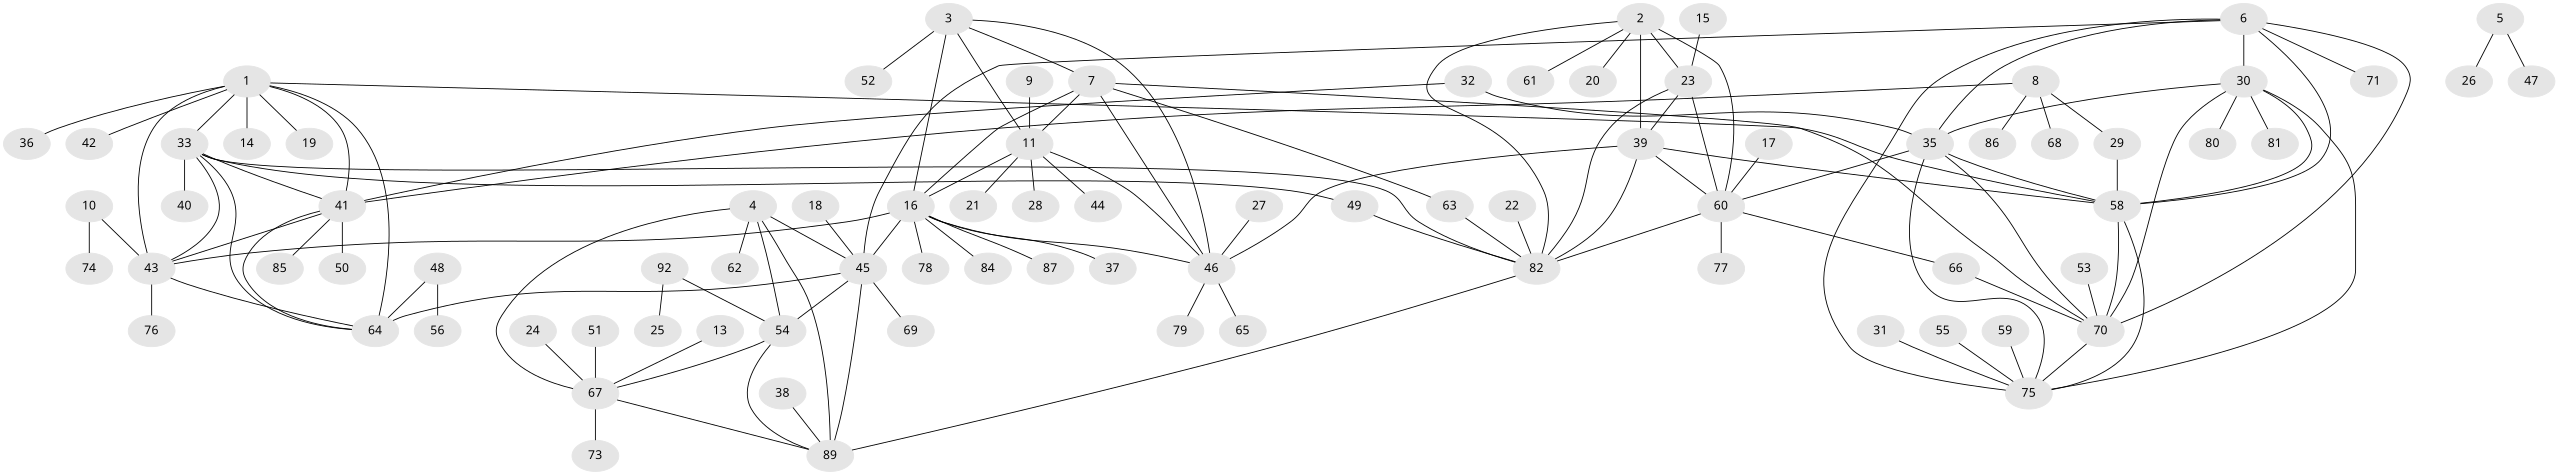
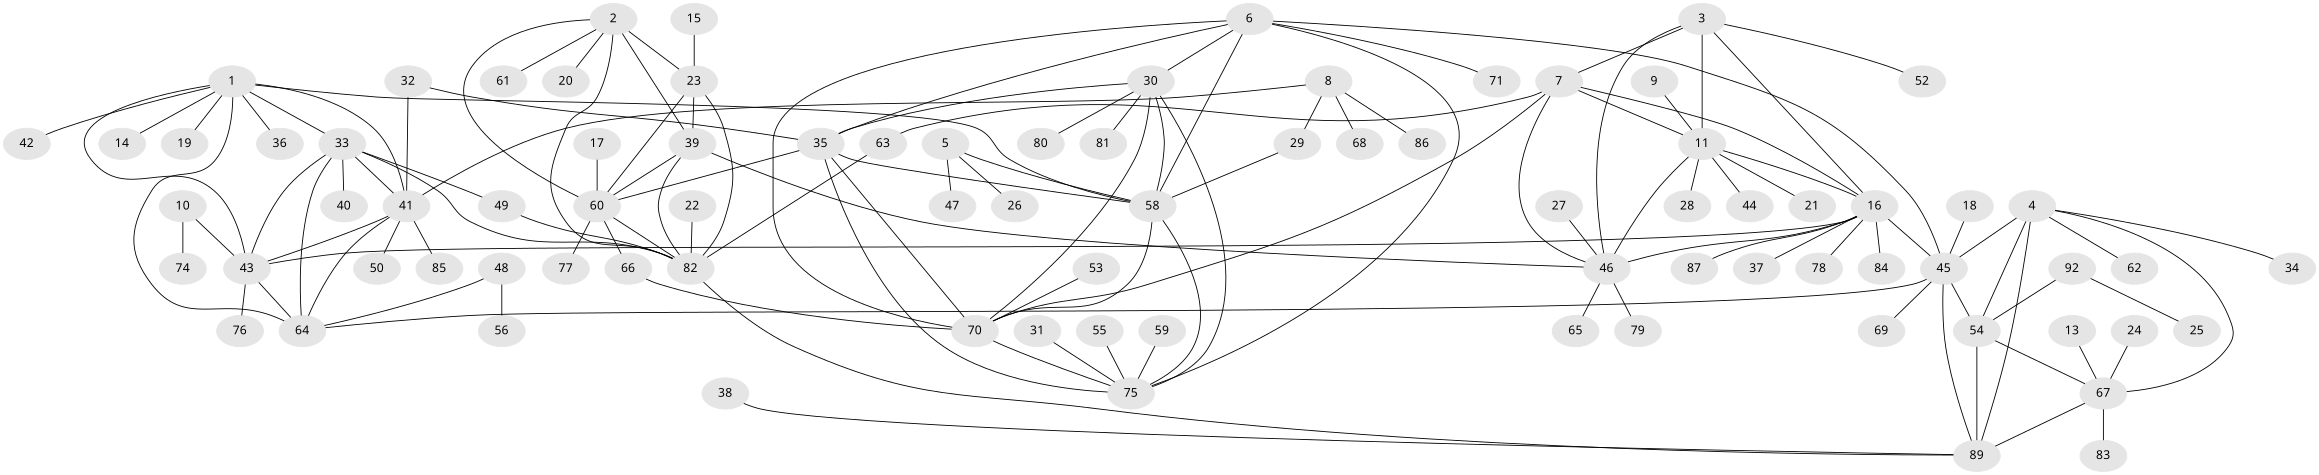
(1878, 178) -> (1022, 172)
none -> (2292, 269)
(595, 331) -> none
(595, 456) -> (2103, 456)
